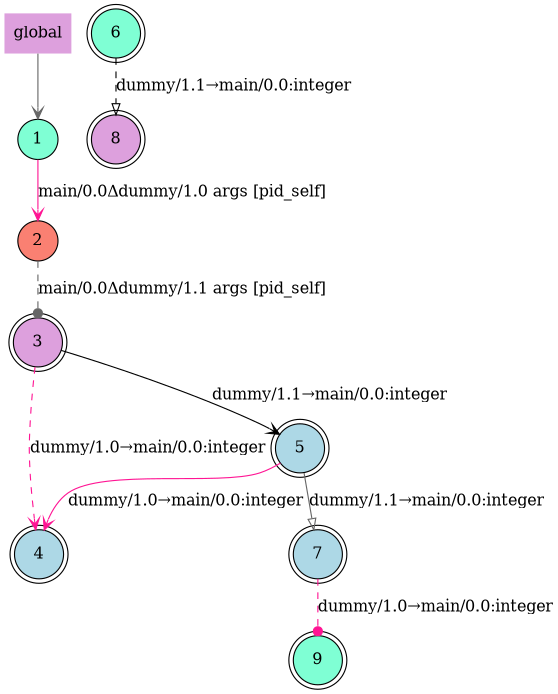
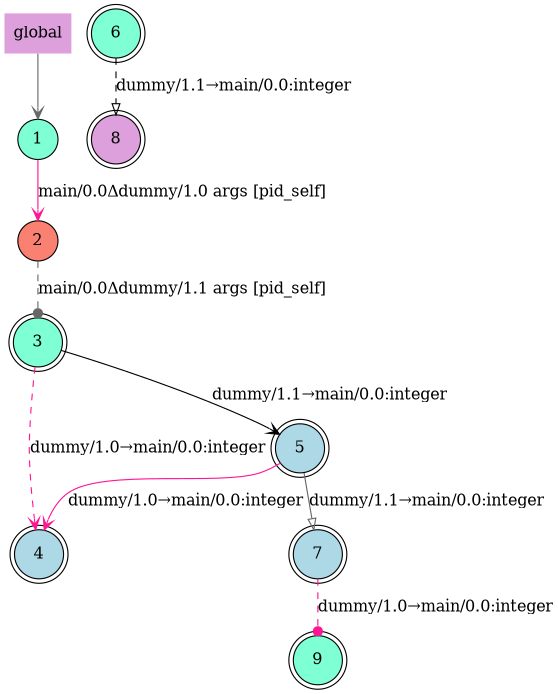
(38, 342) -> (38, 342)
